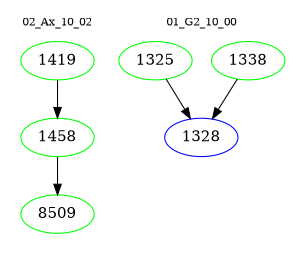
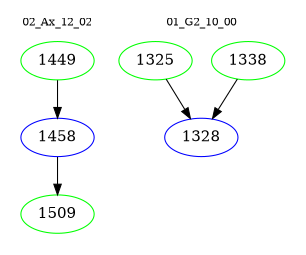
(58, 23) -> (58, 23)
(58, 61) -> (58, 61)
(58, 137) -> (58, 137)
(58, 214) -> (58, 214)
